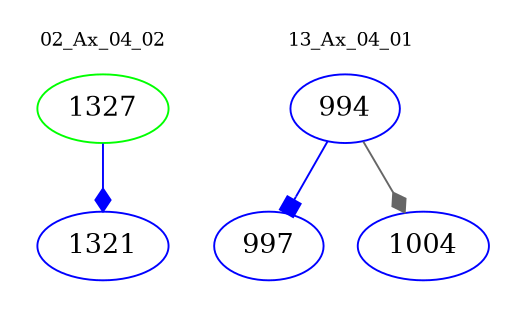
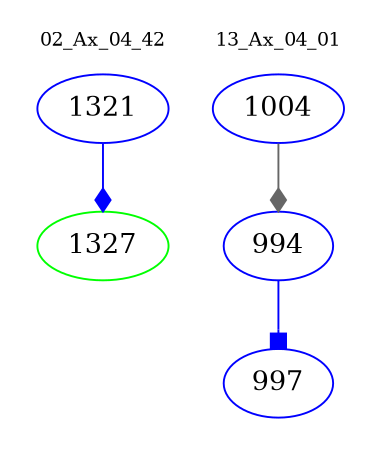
(103, 41) -> (103, 41)
(103, 166) -> (103, 166)
(378, 167) -> (278, 166)
